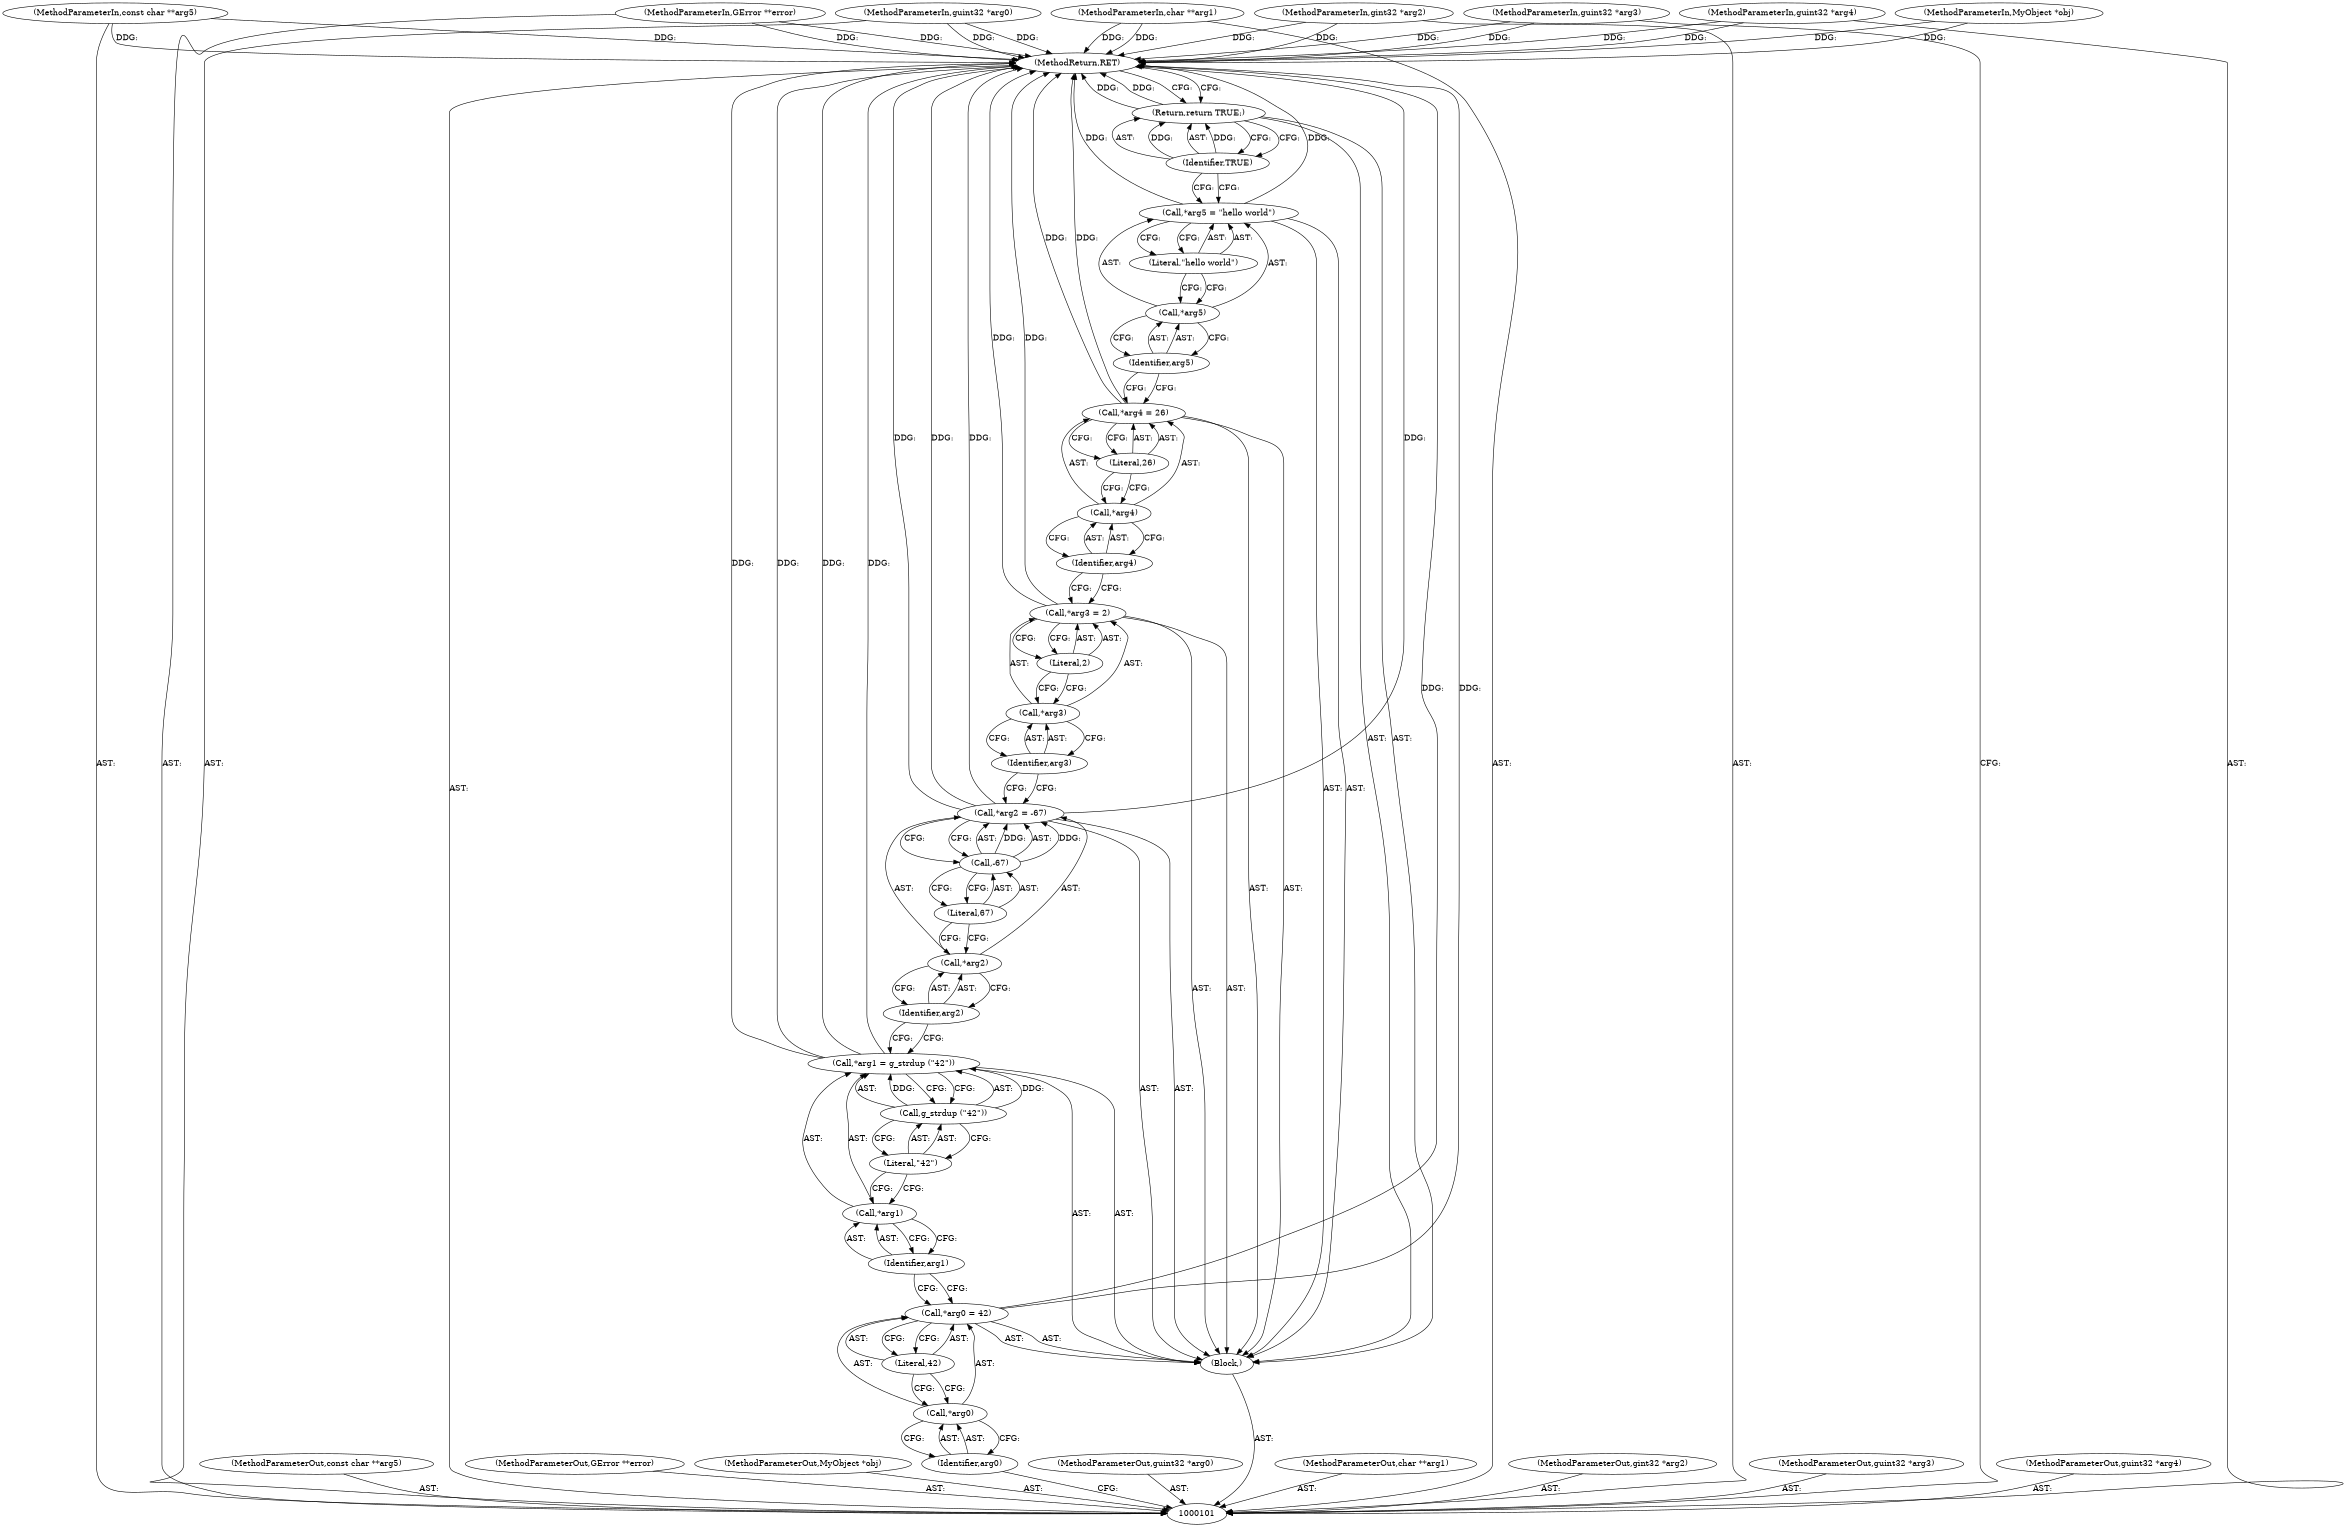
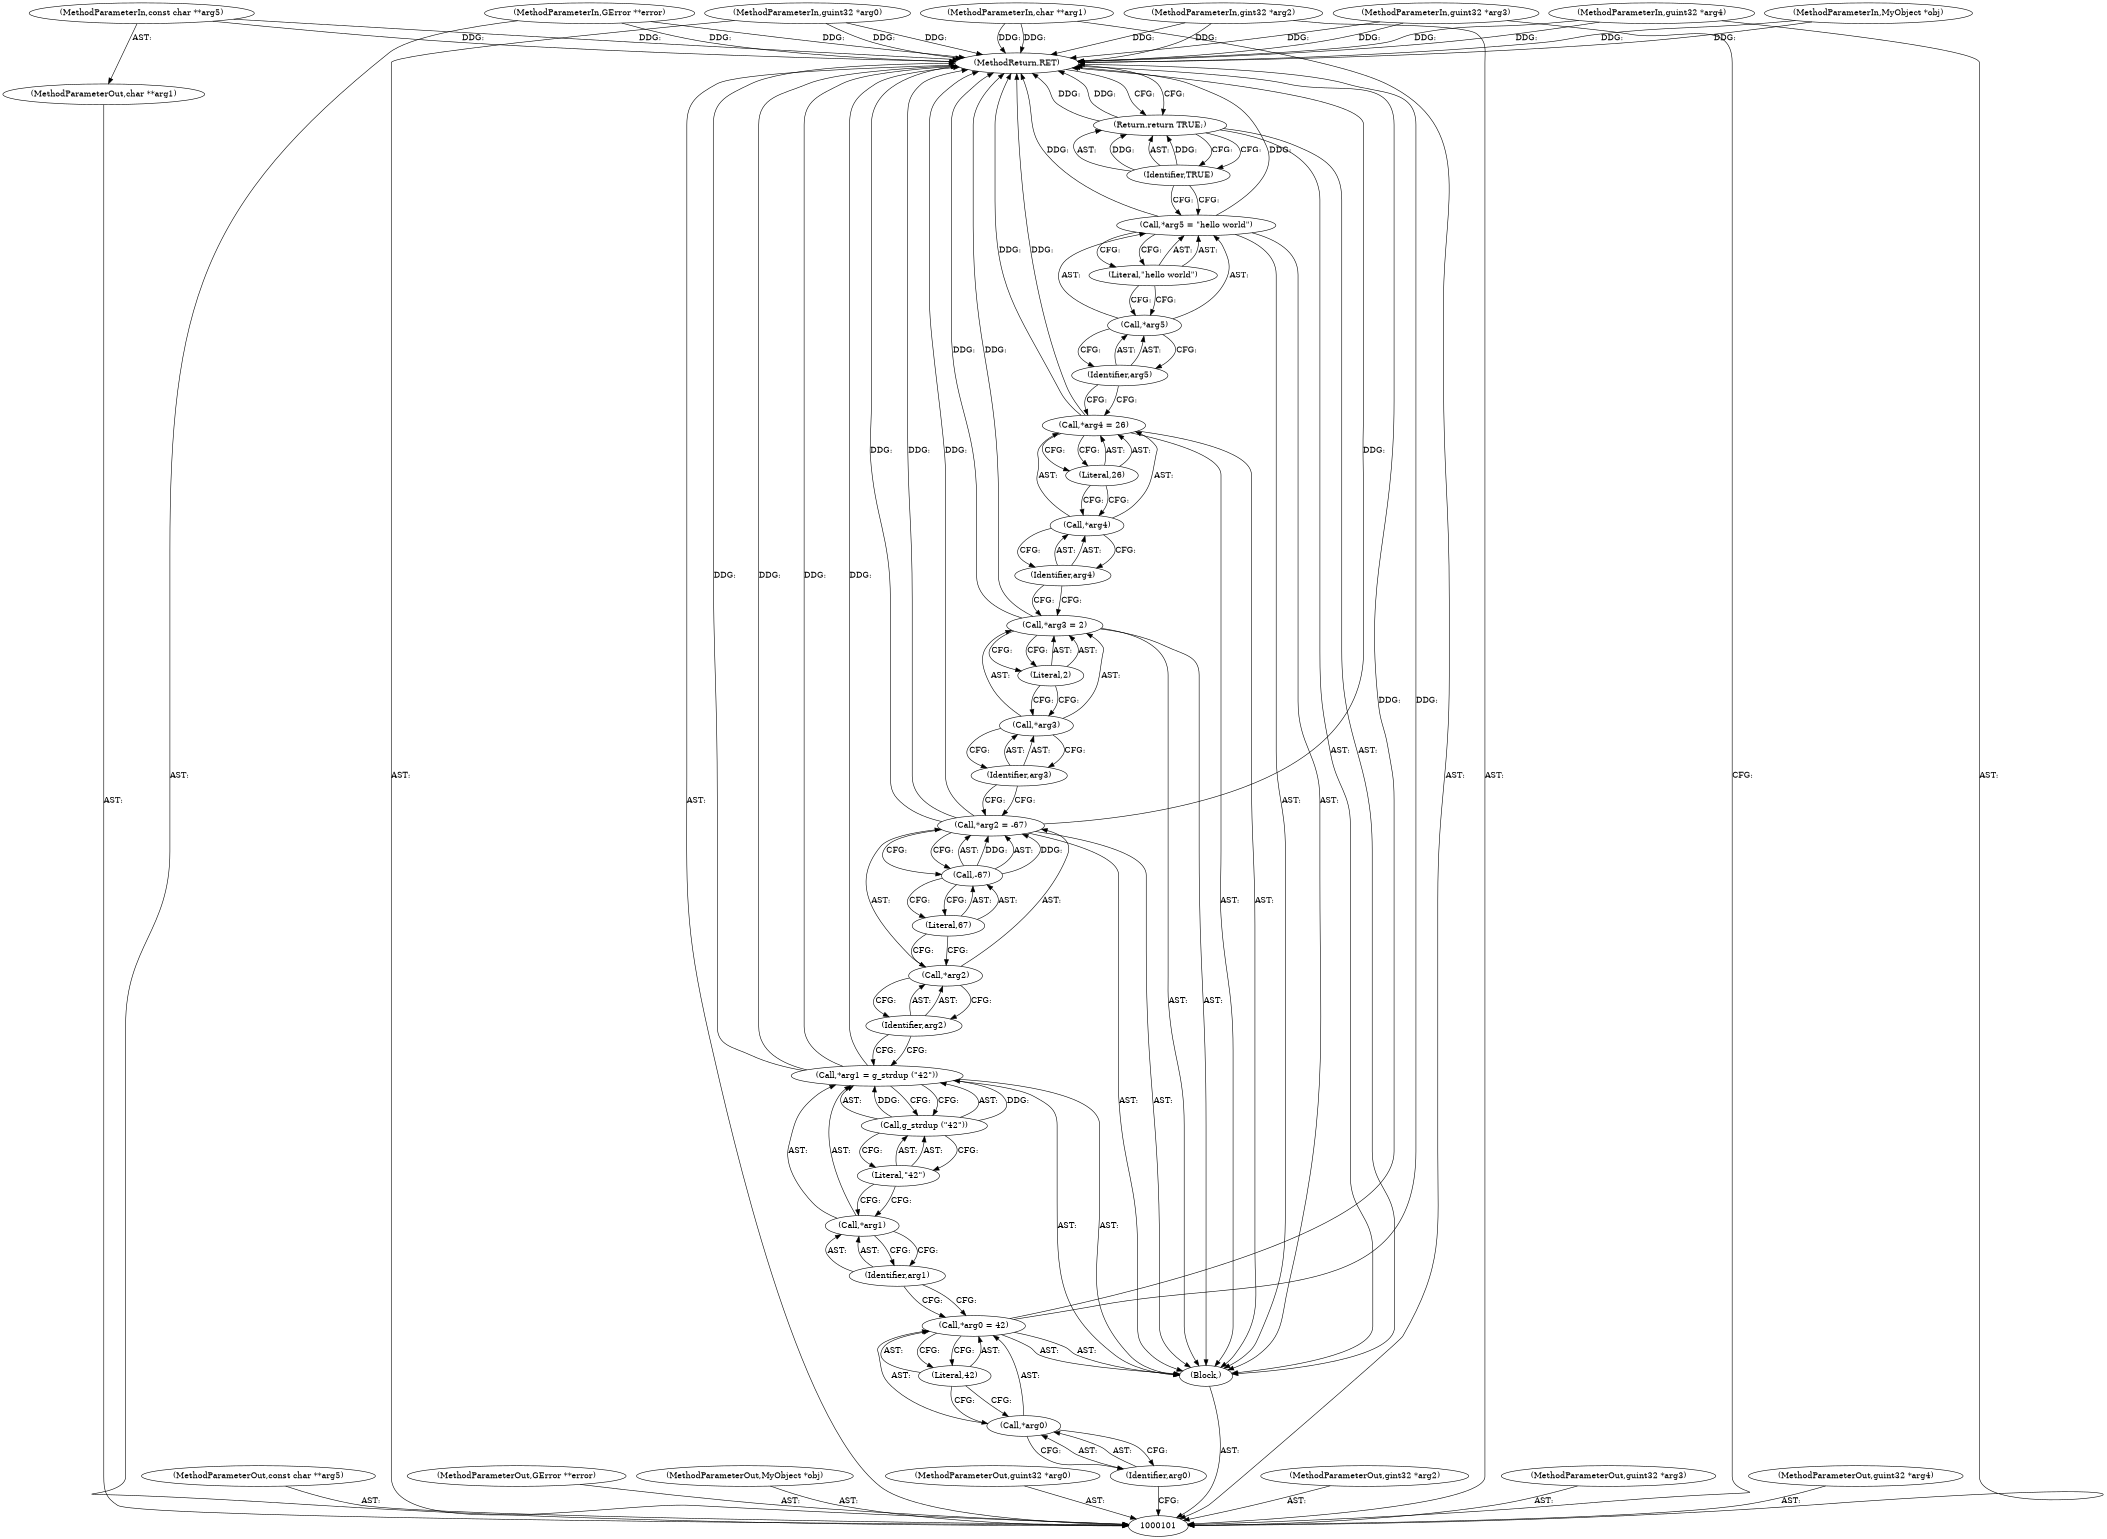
(96, 1284) -> (124, 51)
